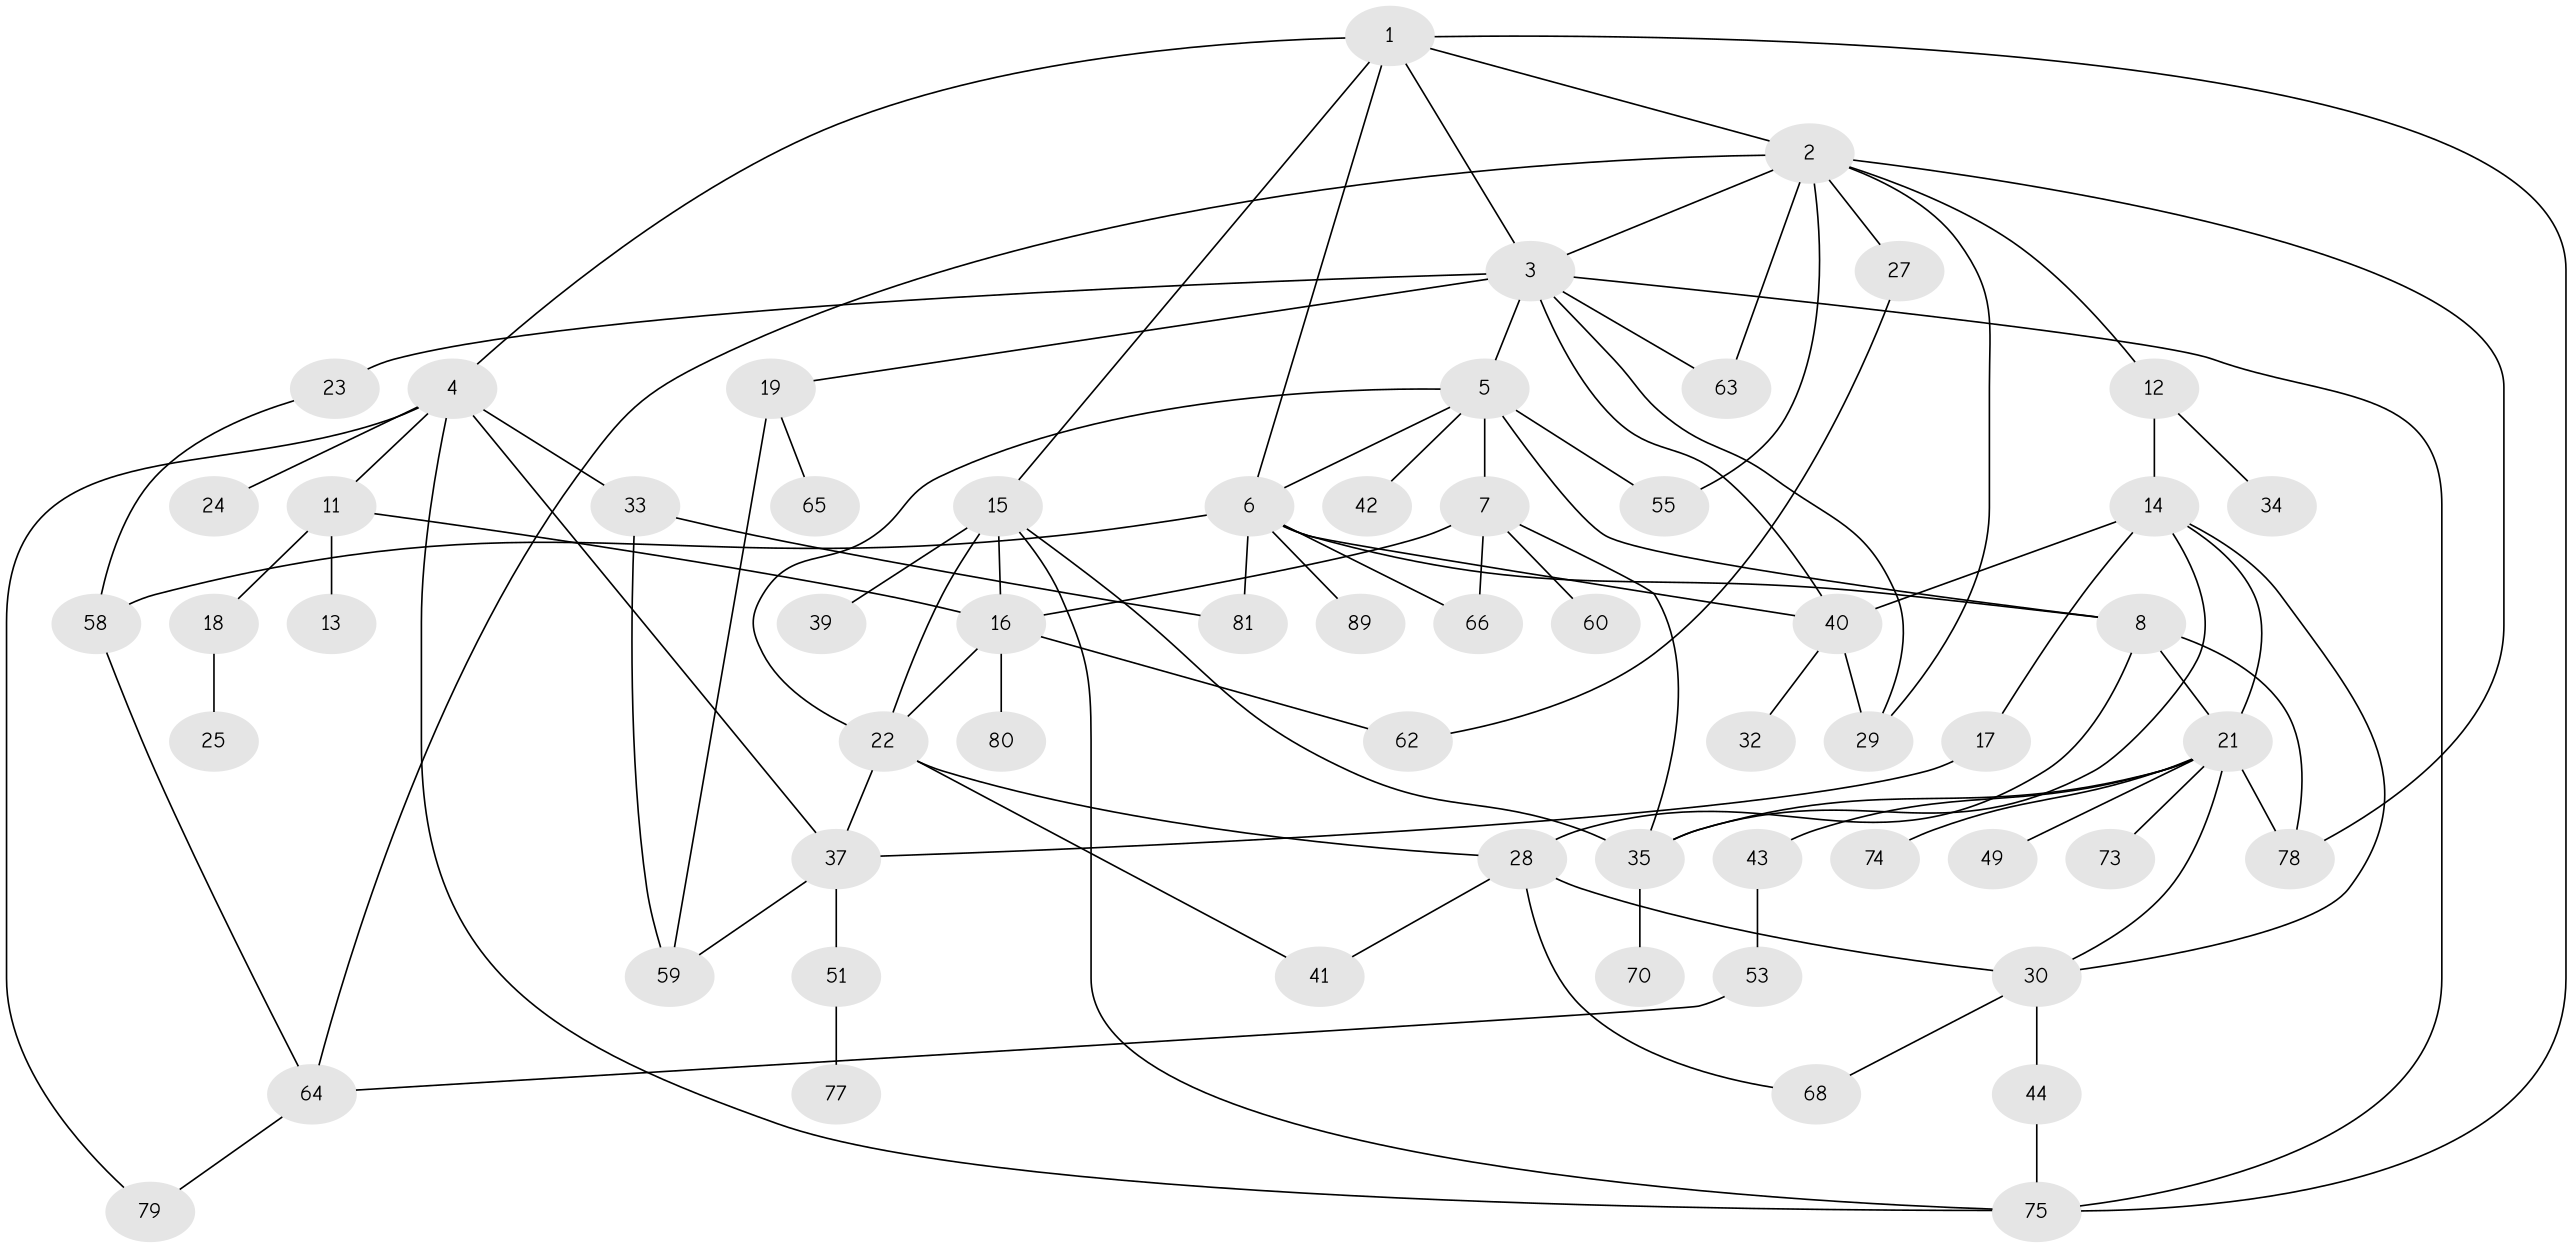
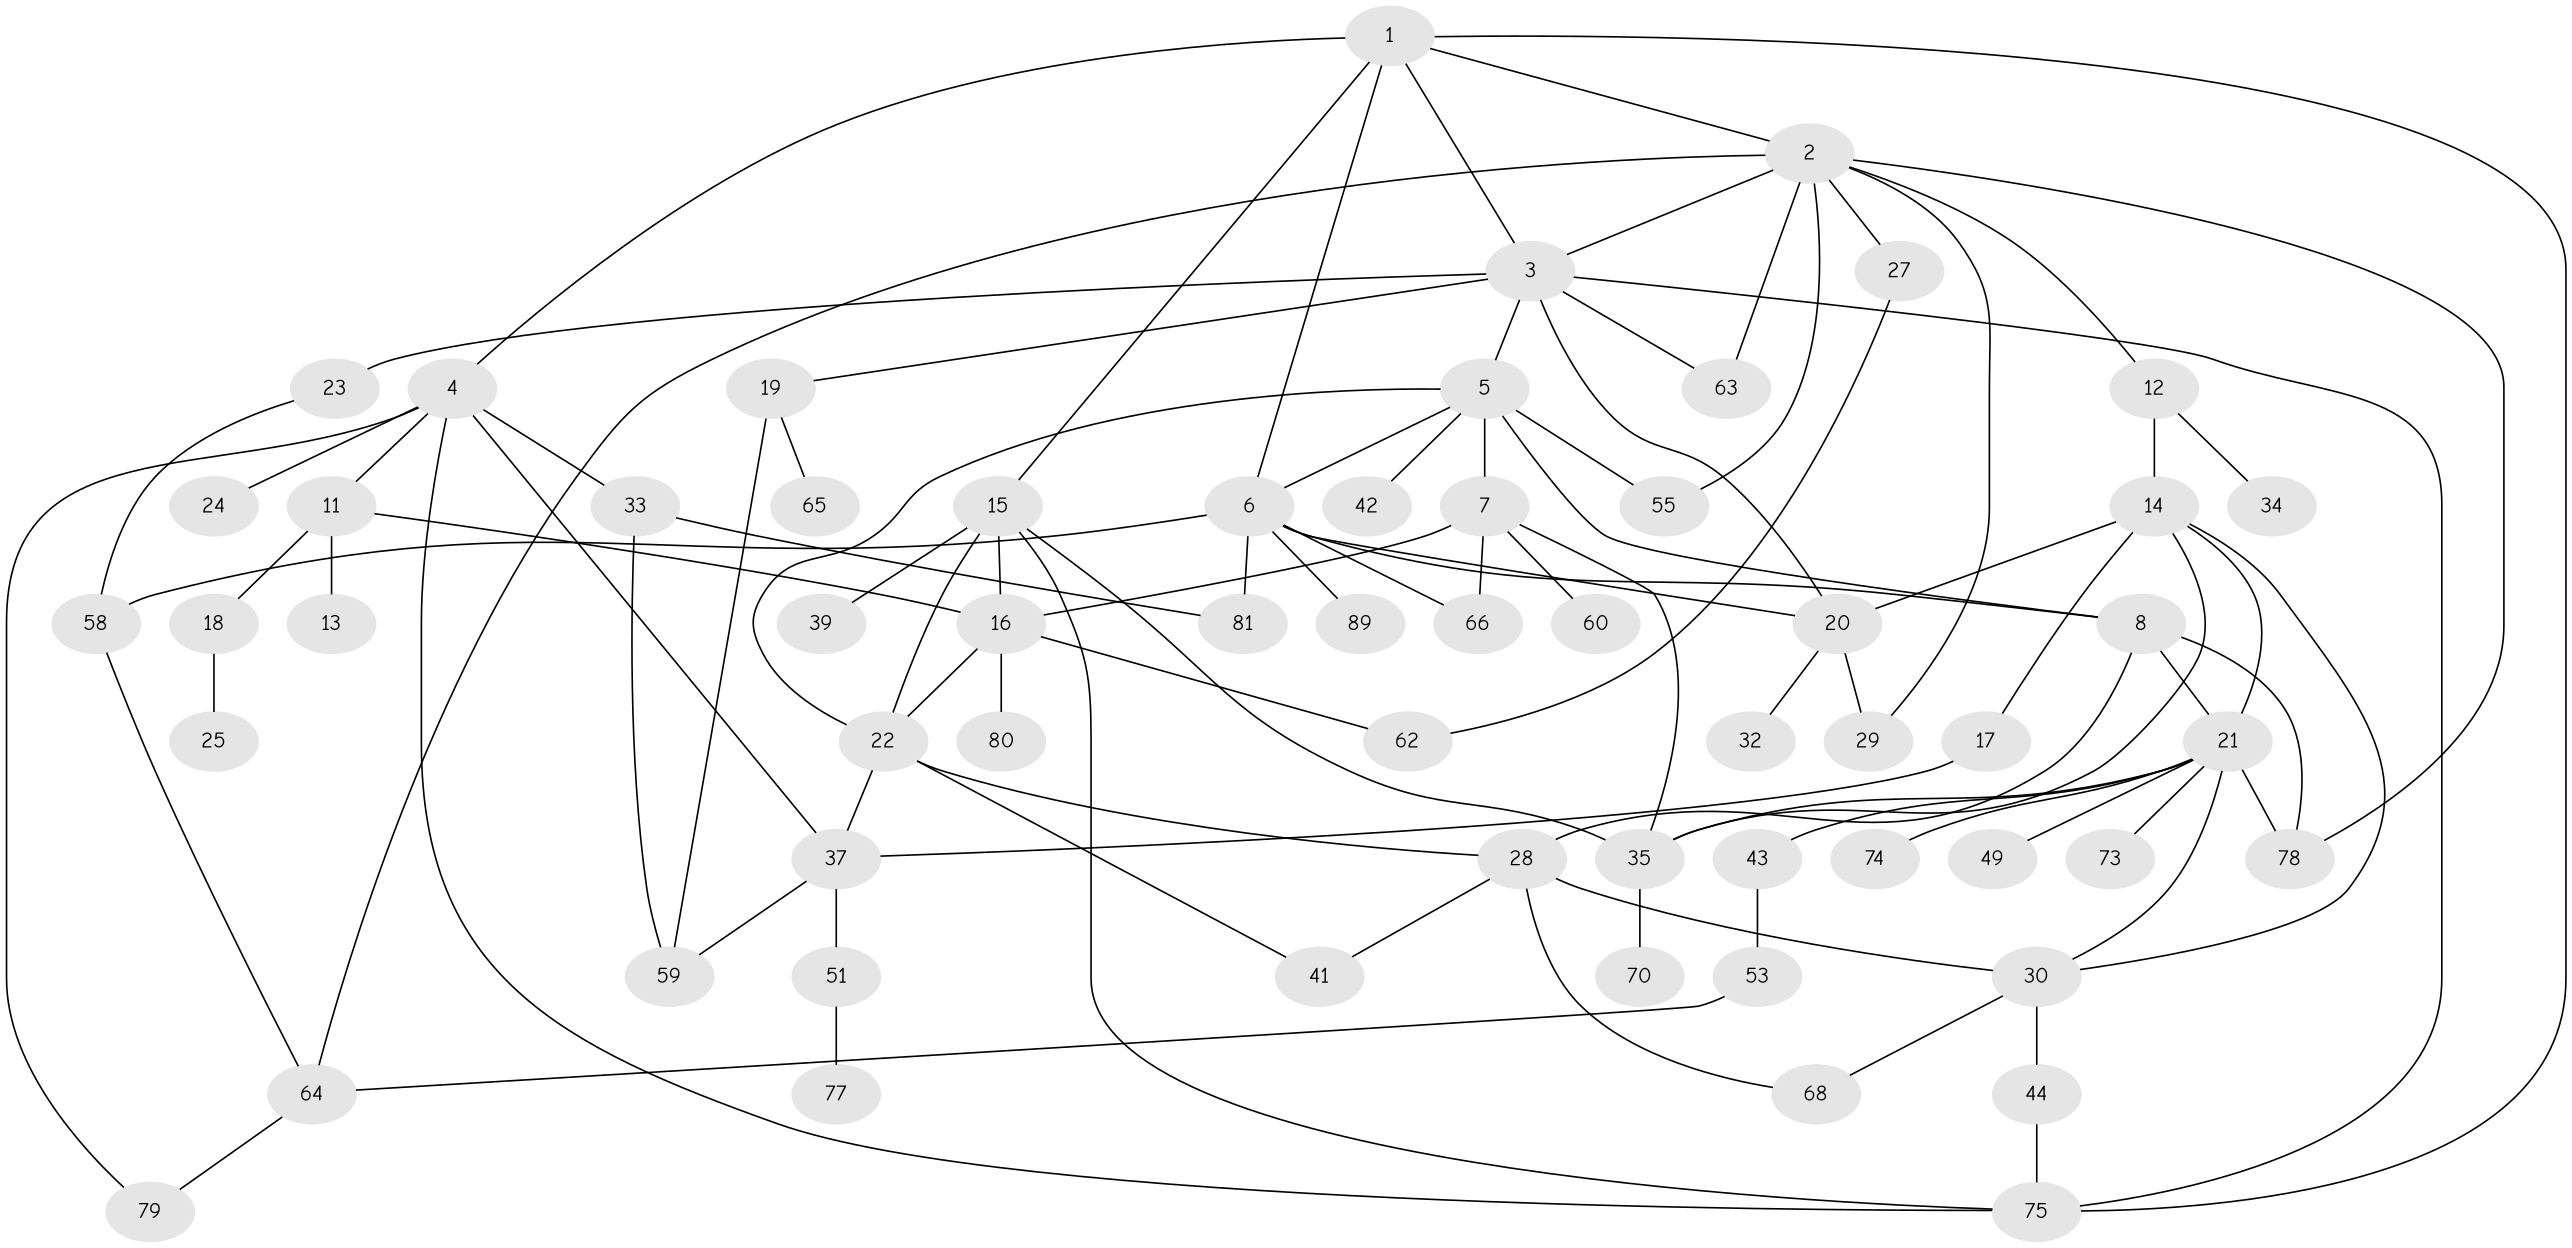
(1776, 480) -> none
(1838, 624) -> (1838, 624)
